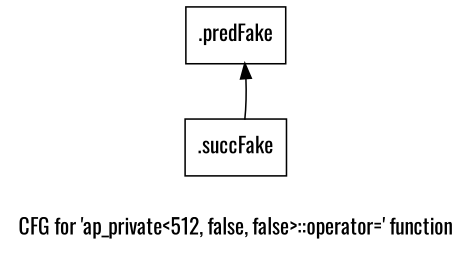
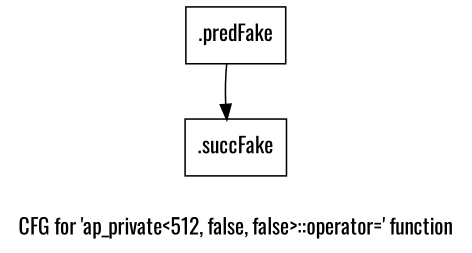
(246, 99) -> (226, 84)
